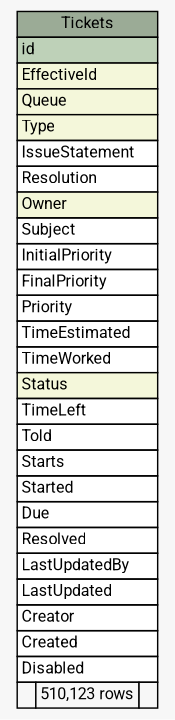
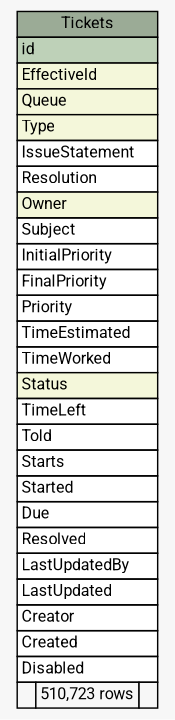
(87, 694) -> (87, 694)
